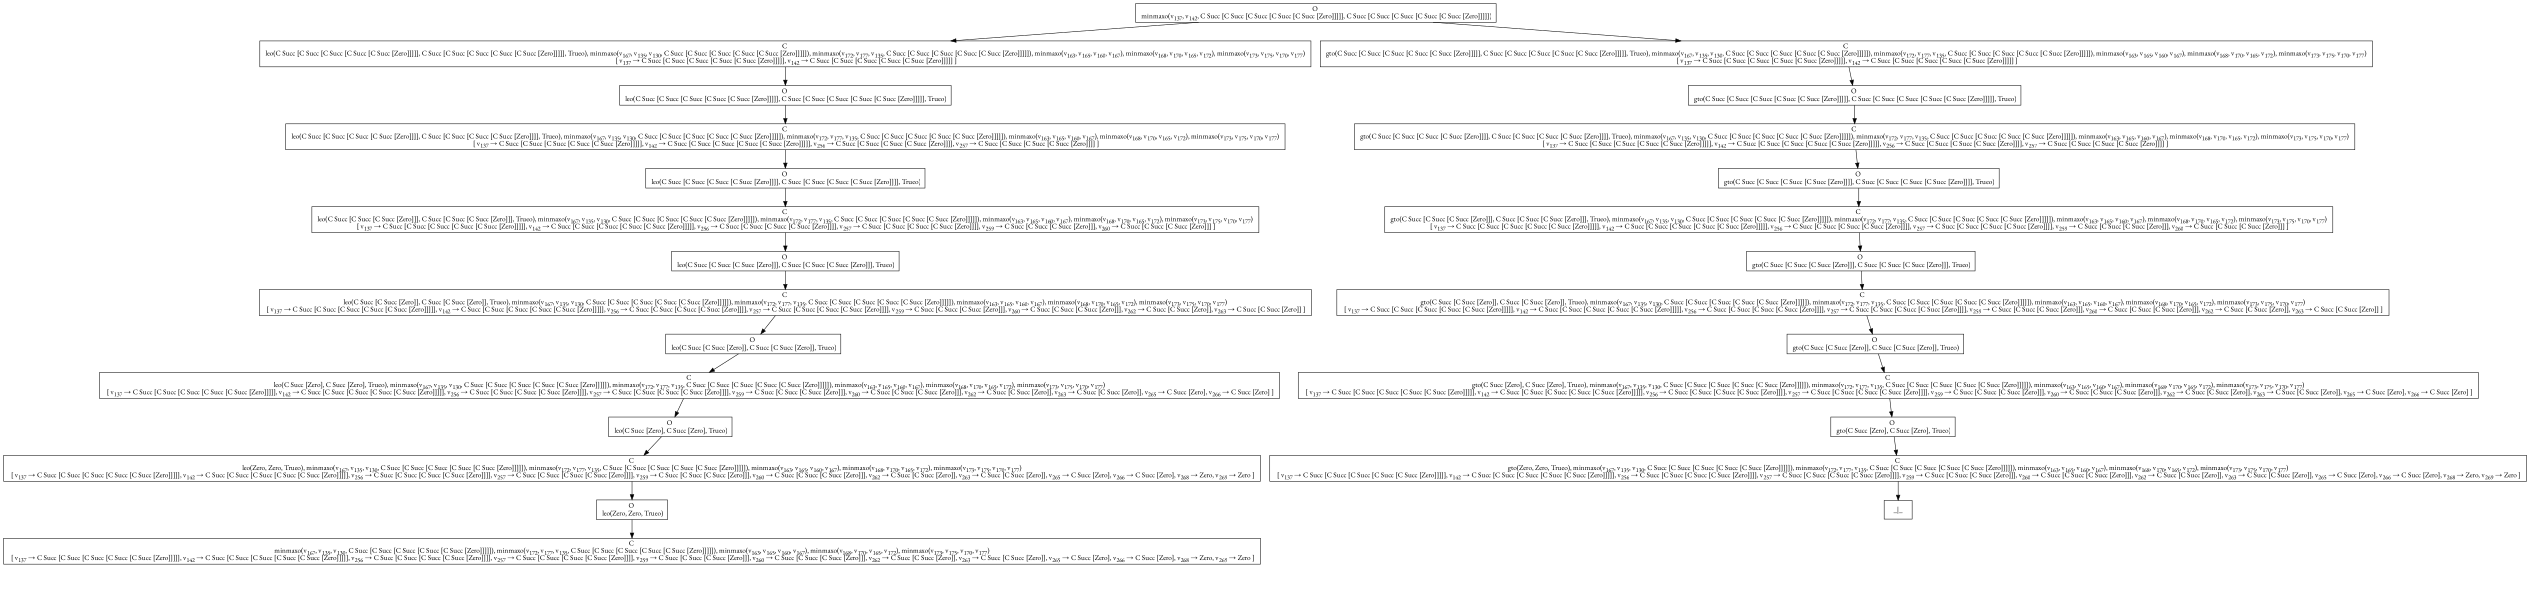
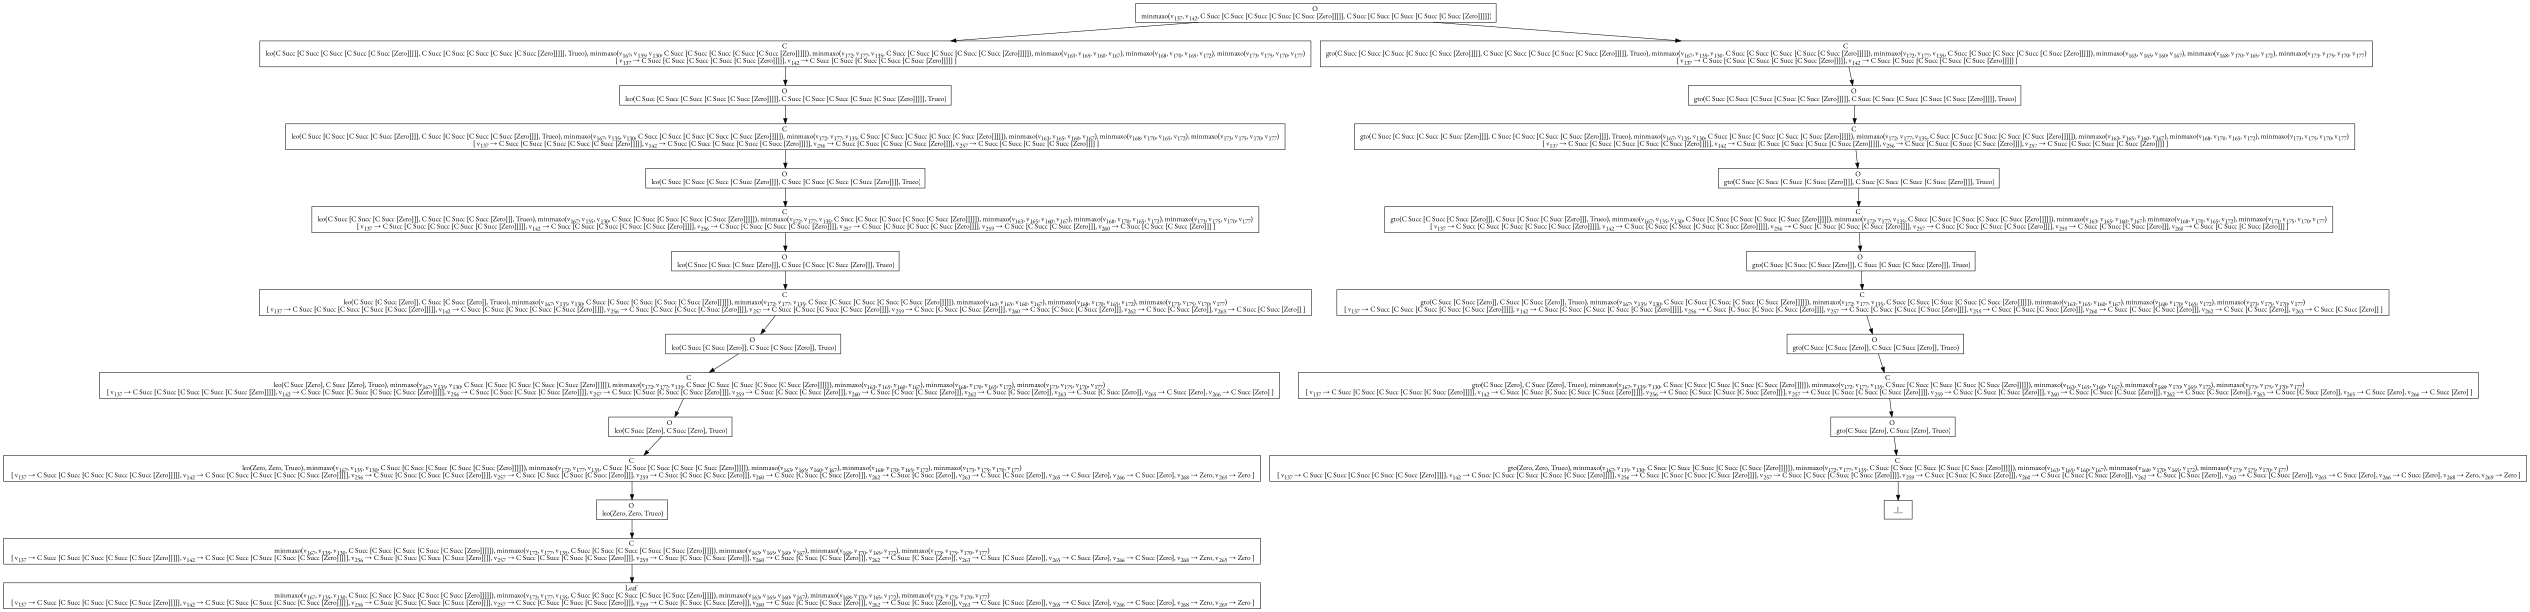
none -> (632, 596)
